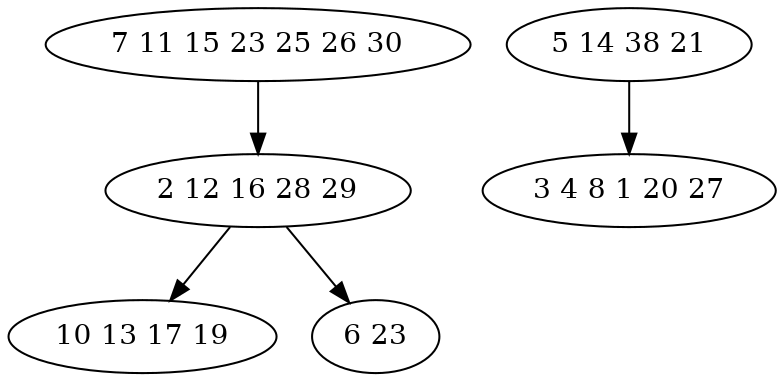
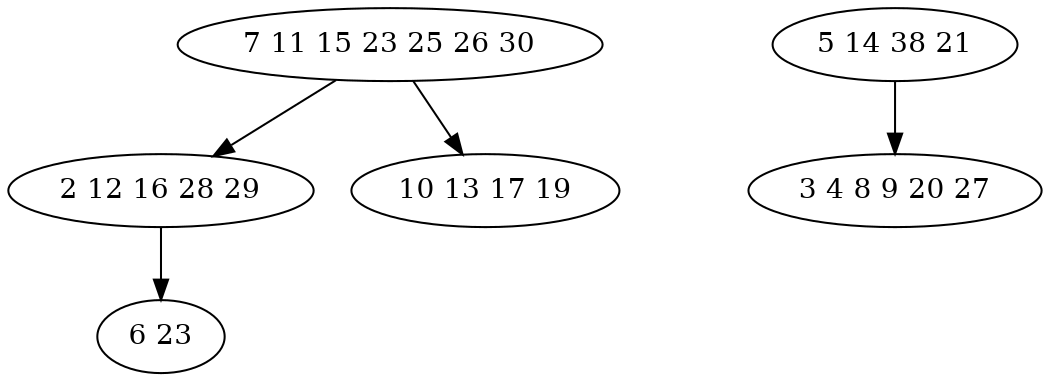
(629, 191) -> (895, 191)
(207, 256) -> (432, 109)
